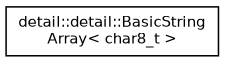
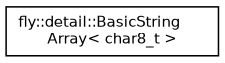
(112, 31) -> (112, 31)
